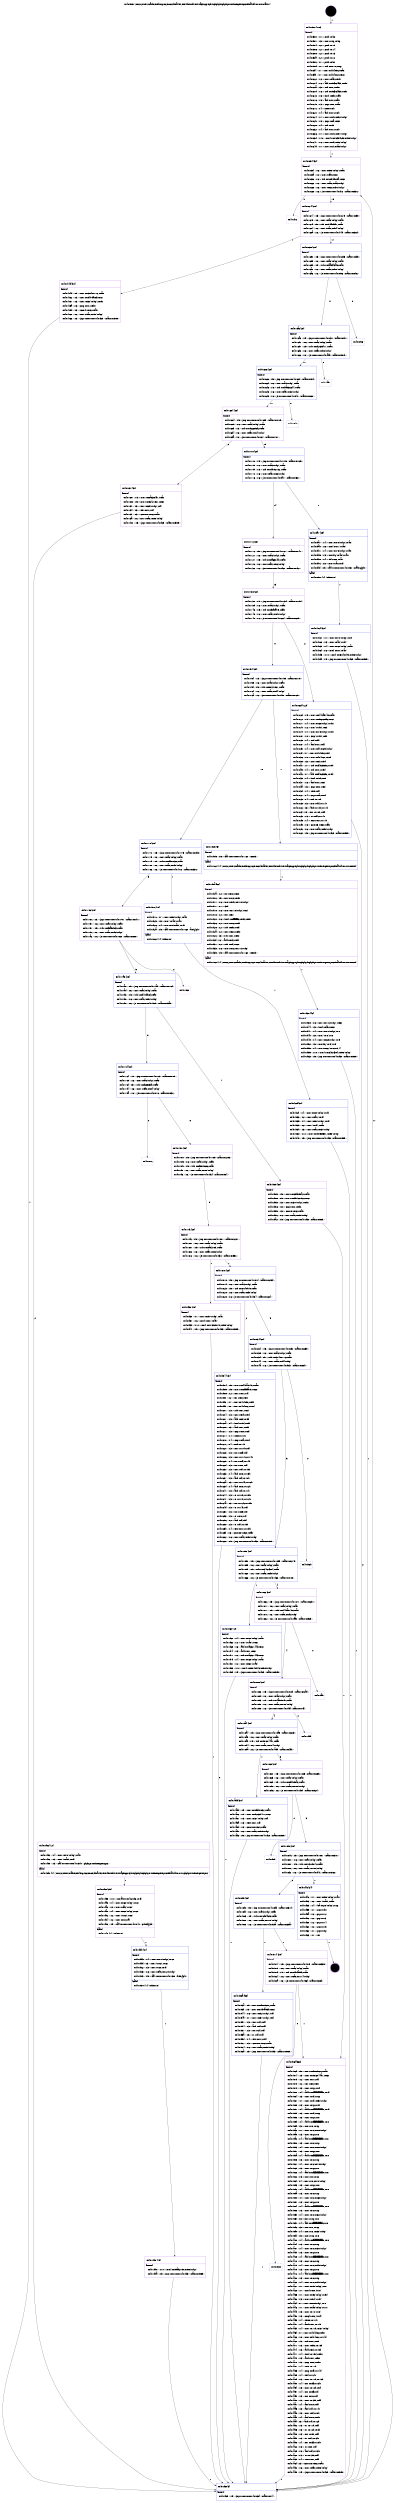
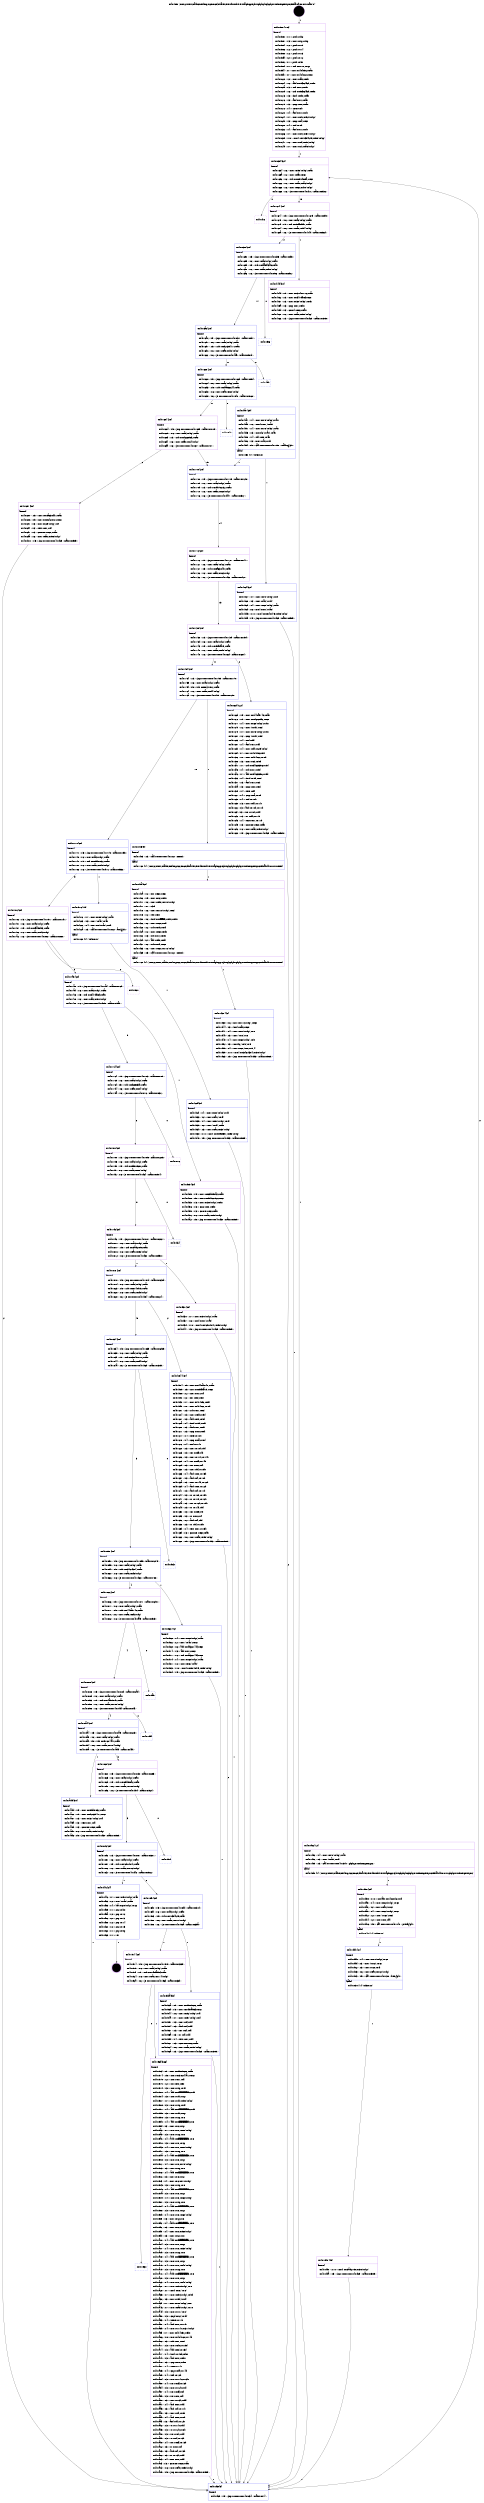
(302, 505) -> (238, 462)
none -> (175, 1243)
(343, 1637) -> (238, 1851)
